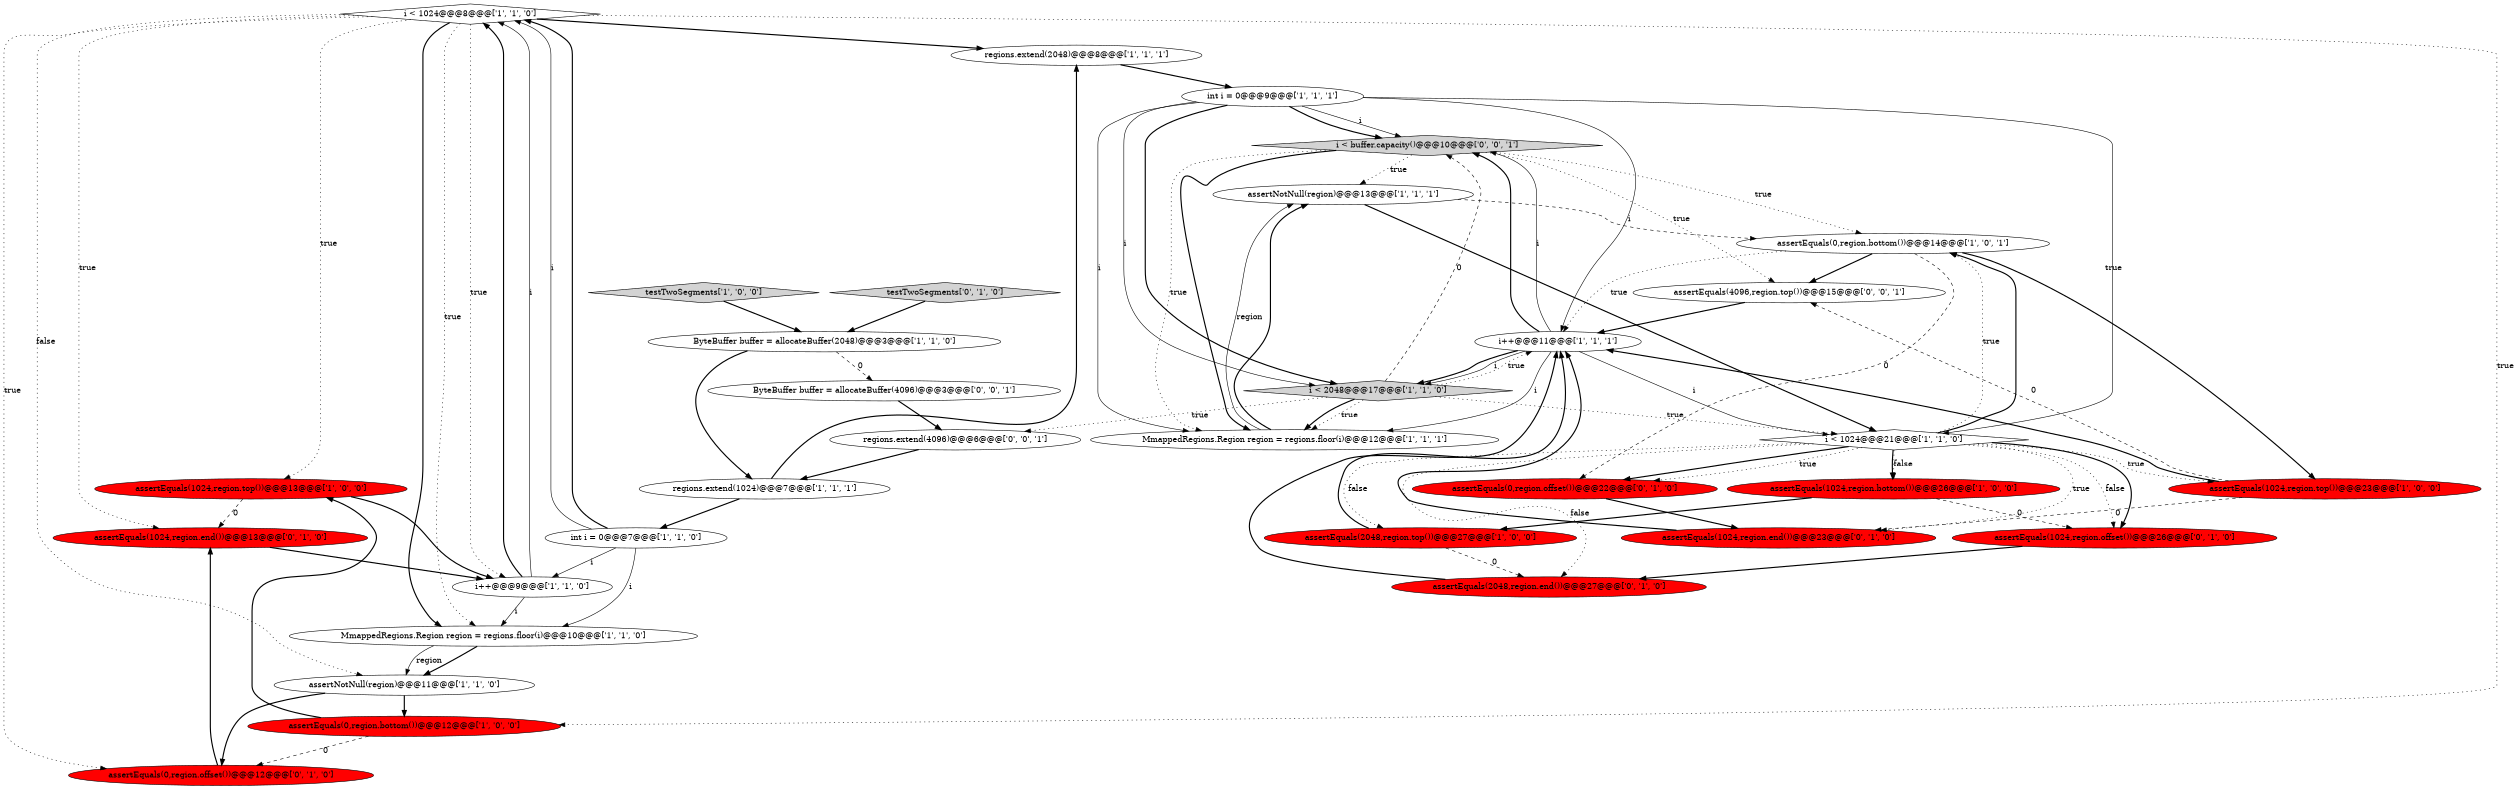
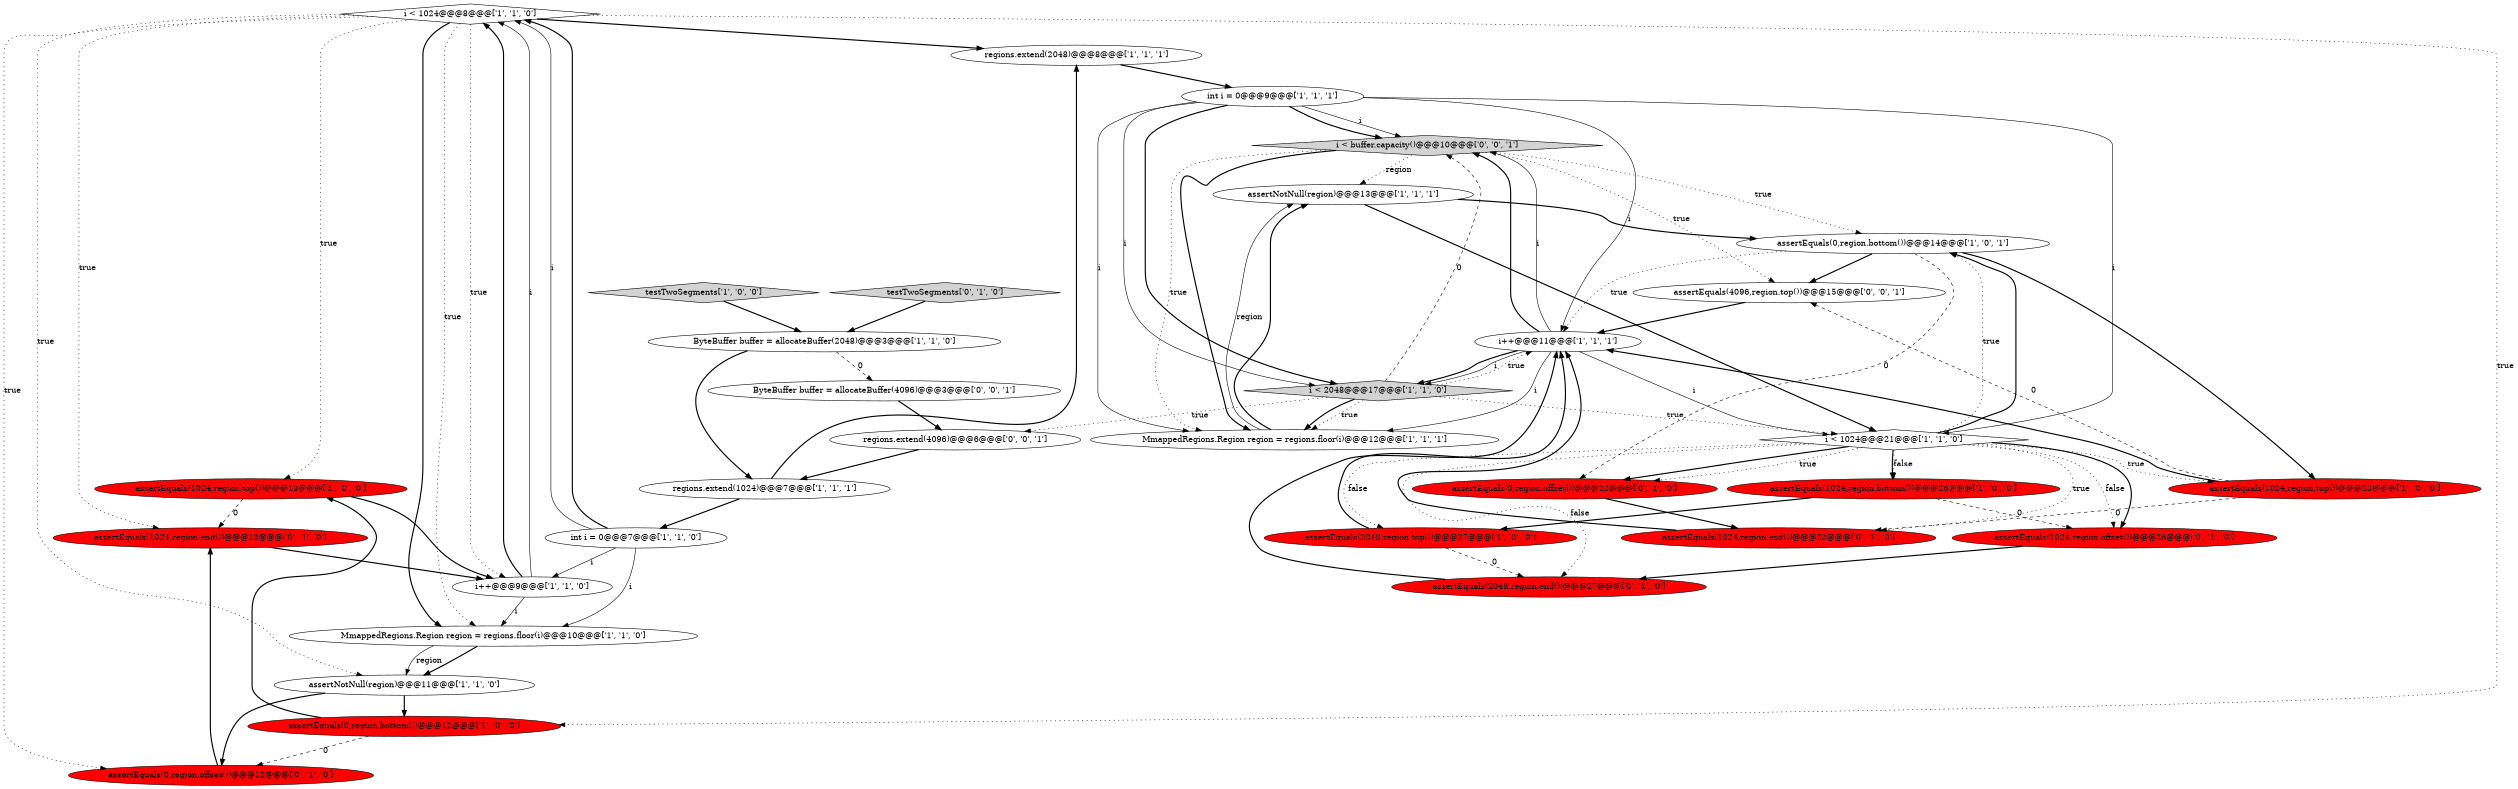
(1399, 170) -> (1399, 170)
(1605, 218) -> (1605, 218)
(2114, 268) -> (2114, 268)
(46, 342) -> (46, 342)
